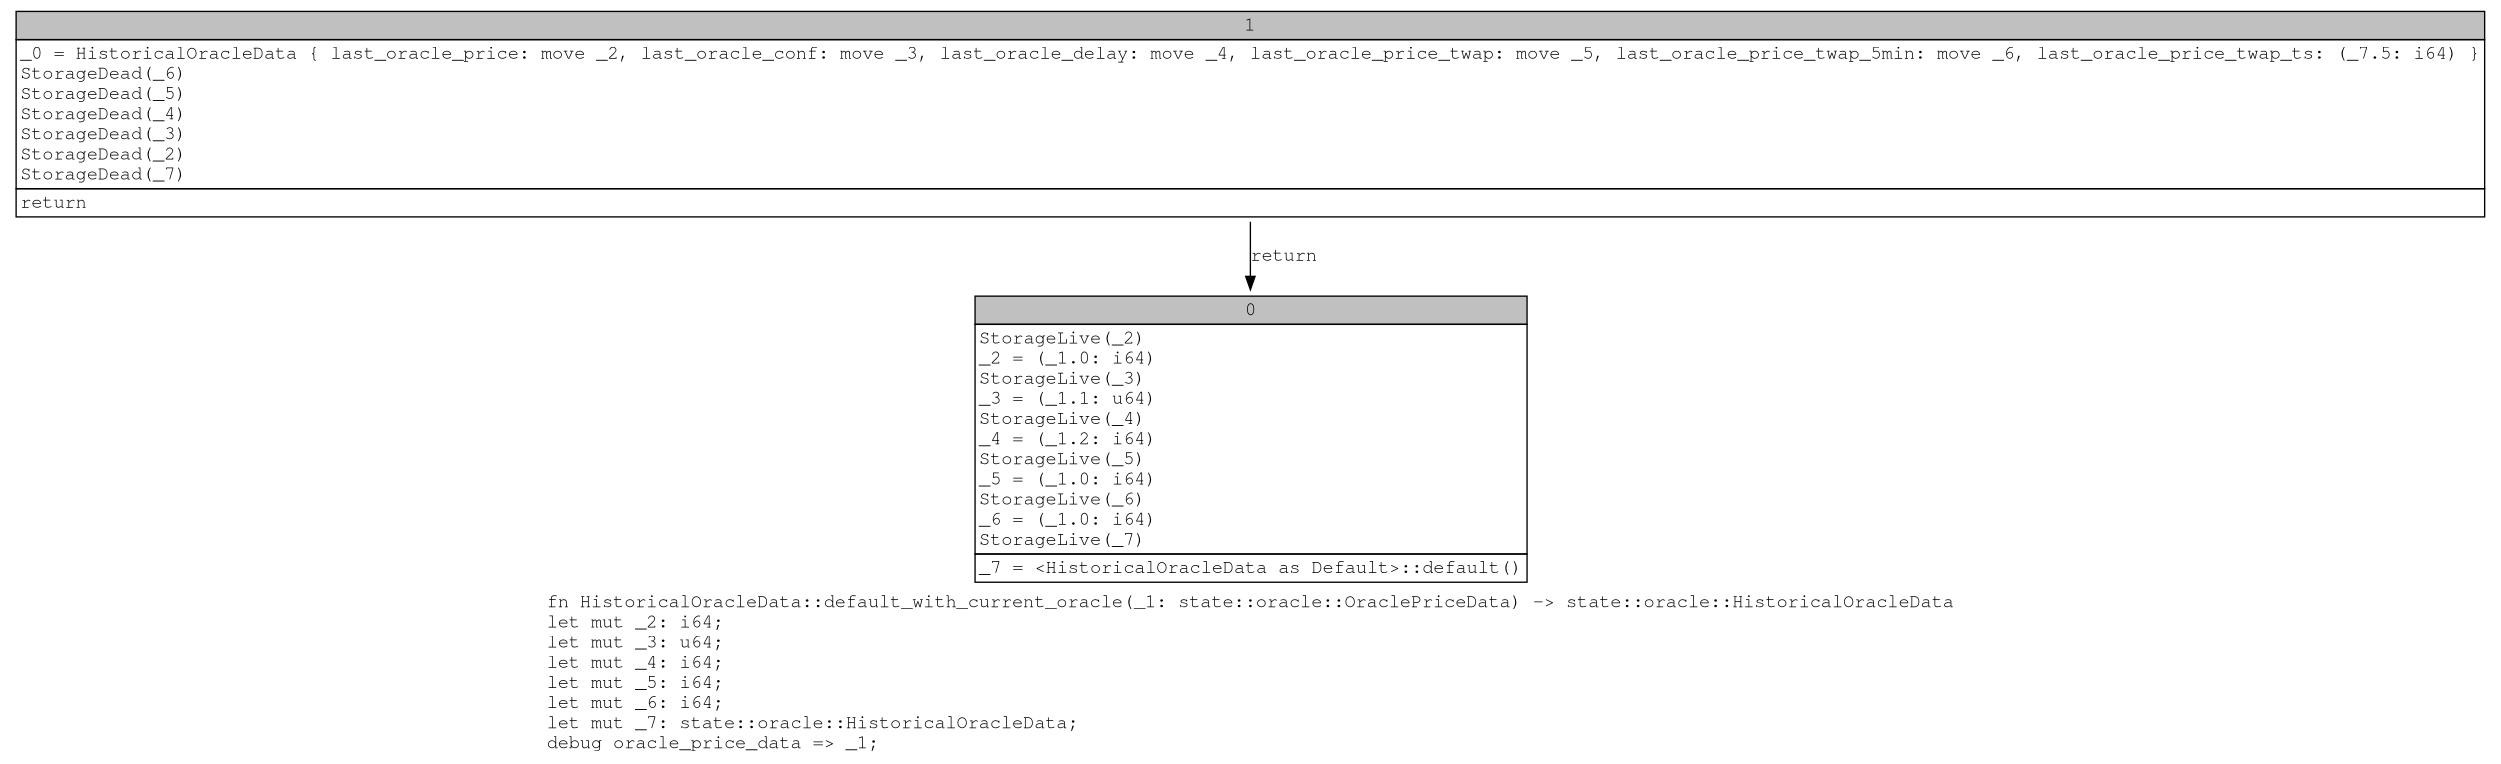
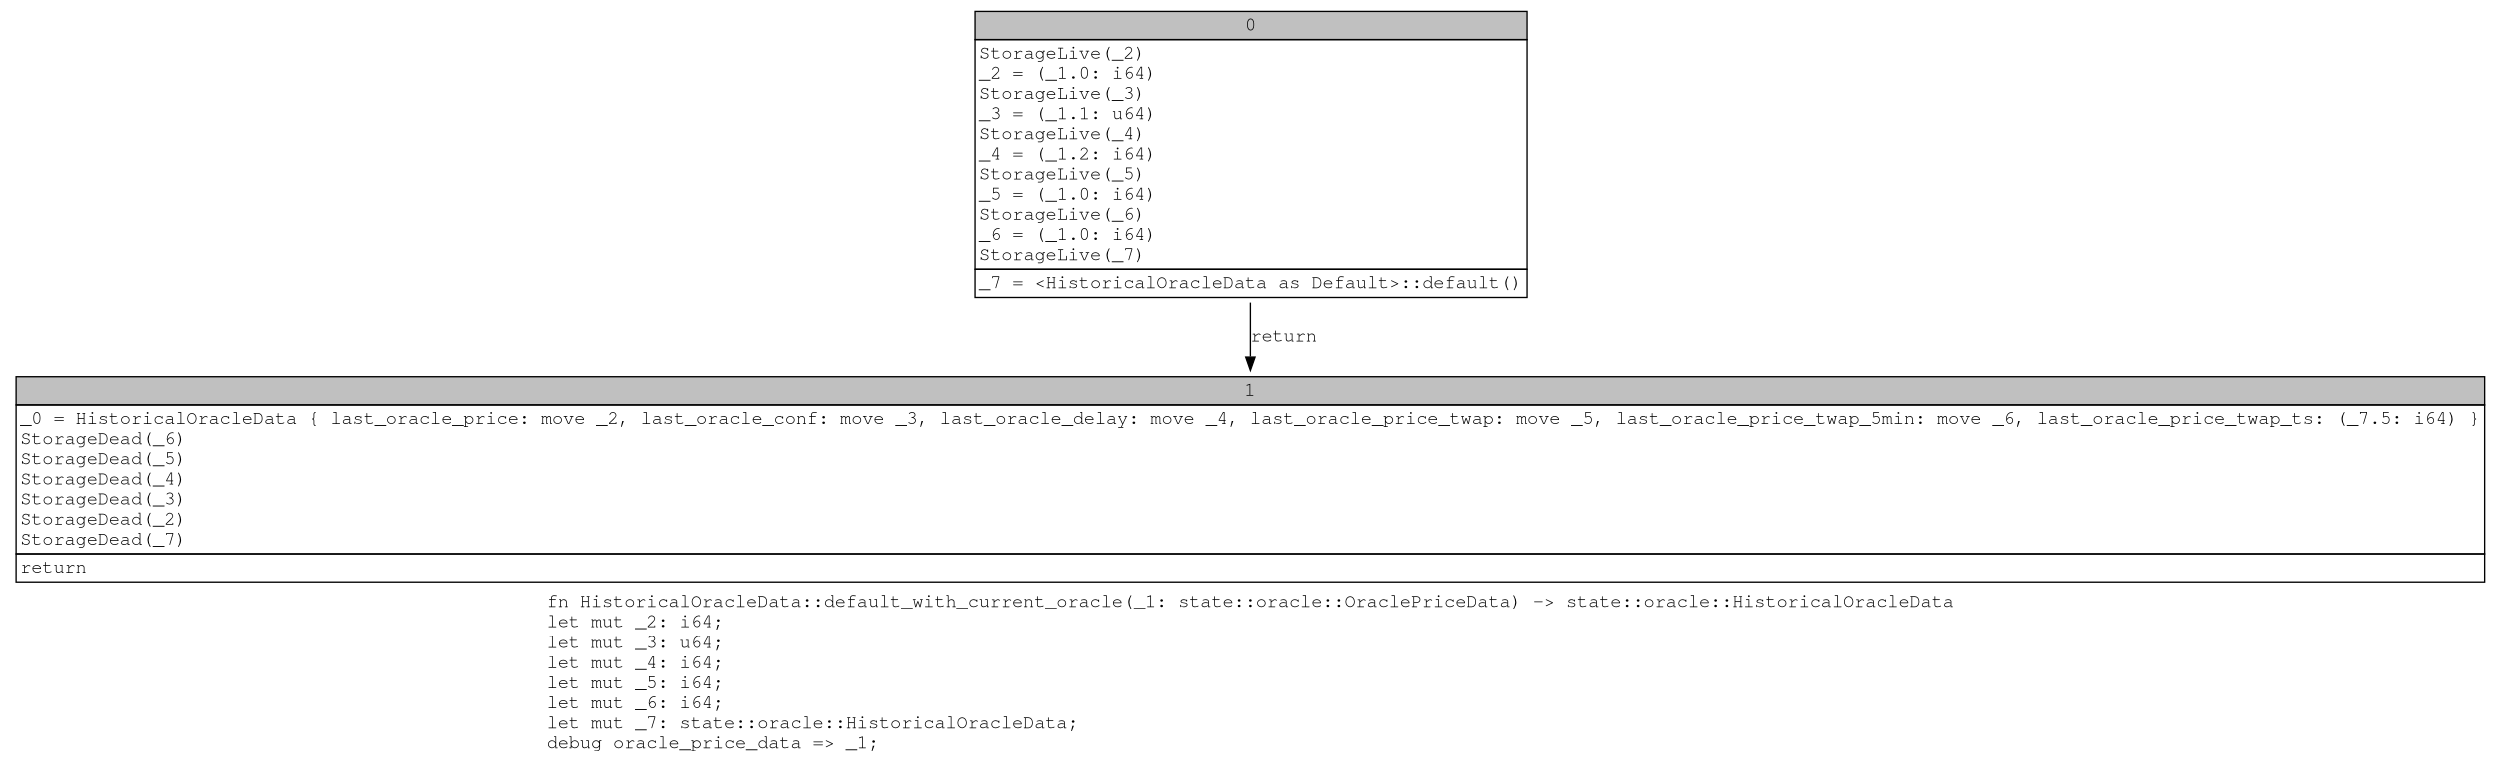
(1250, 249) -> (1250, 330)
